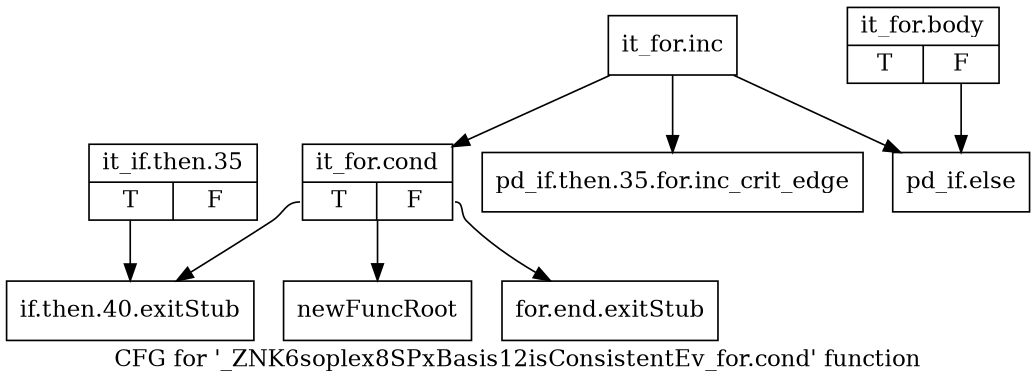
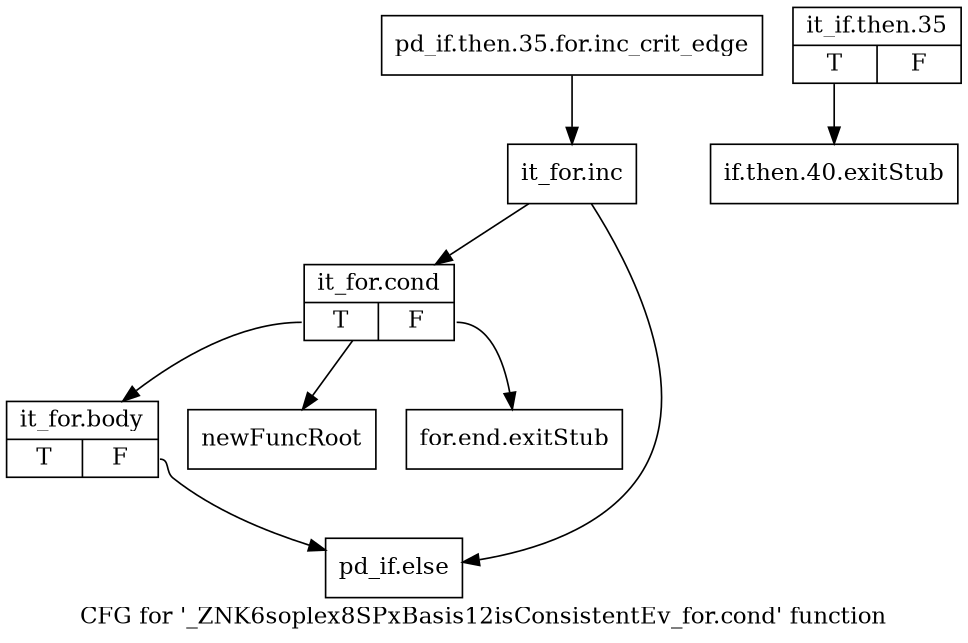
(673, 105) -> (572, 101)
(246, 237) -> (214, 344)
